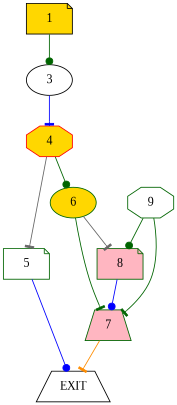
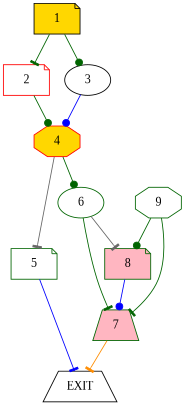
none -> (26, 80)
(49, 109) -> (74, 107)
(73, 203) -> (81, 203)
(49, 322) -> (56, 323)
